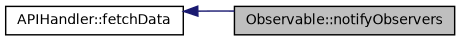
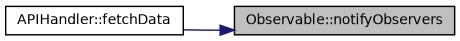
(216, 11) -> (202, 30)
